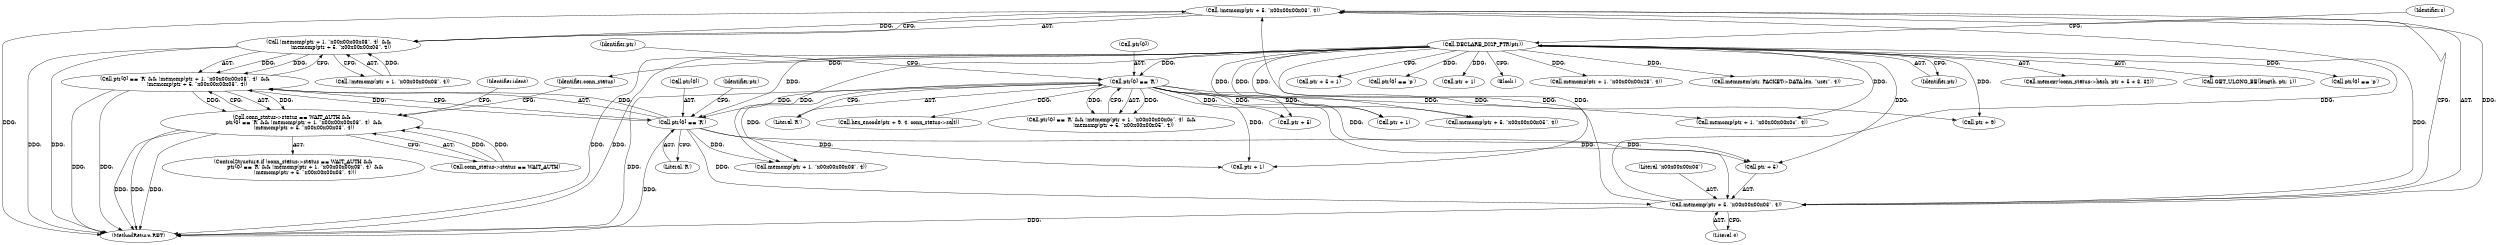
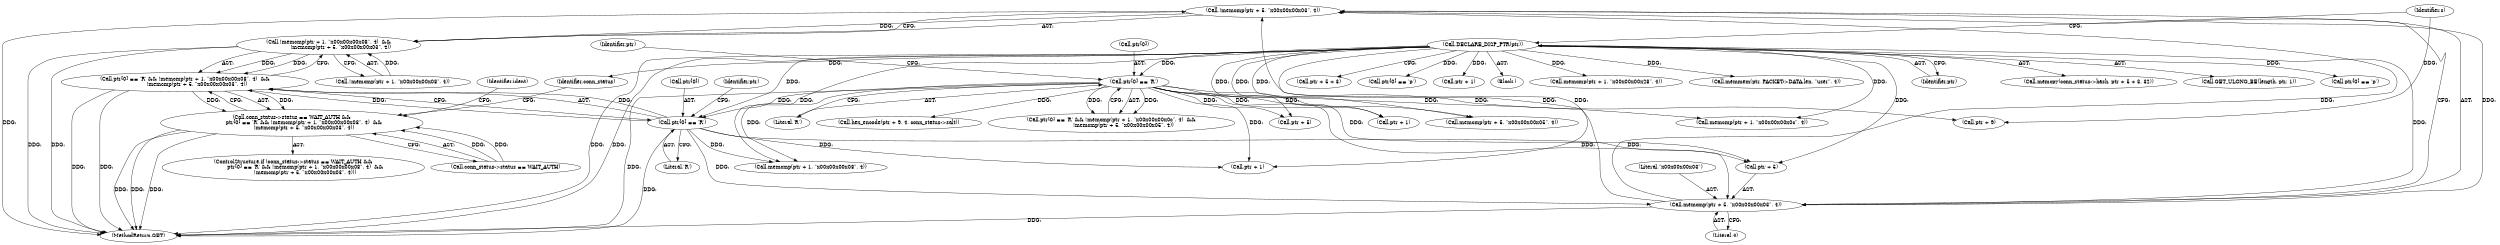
(1777, 50) -> (2248, 114)
(1503, 64) -> (1503, 64)
(1319, 82) -> (1319, 82)
(138, 236) -> (138, 236)
